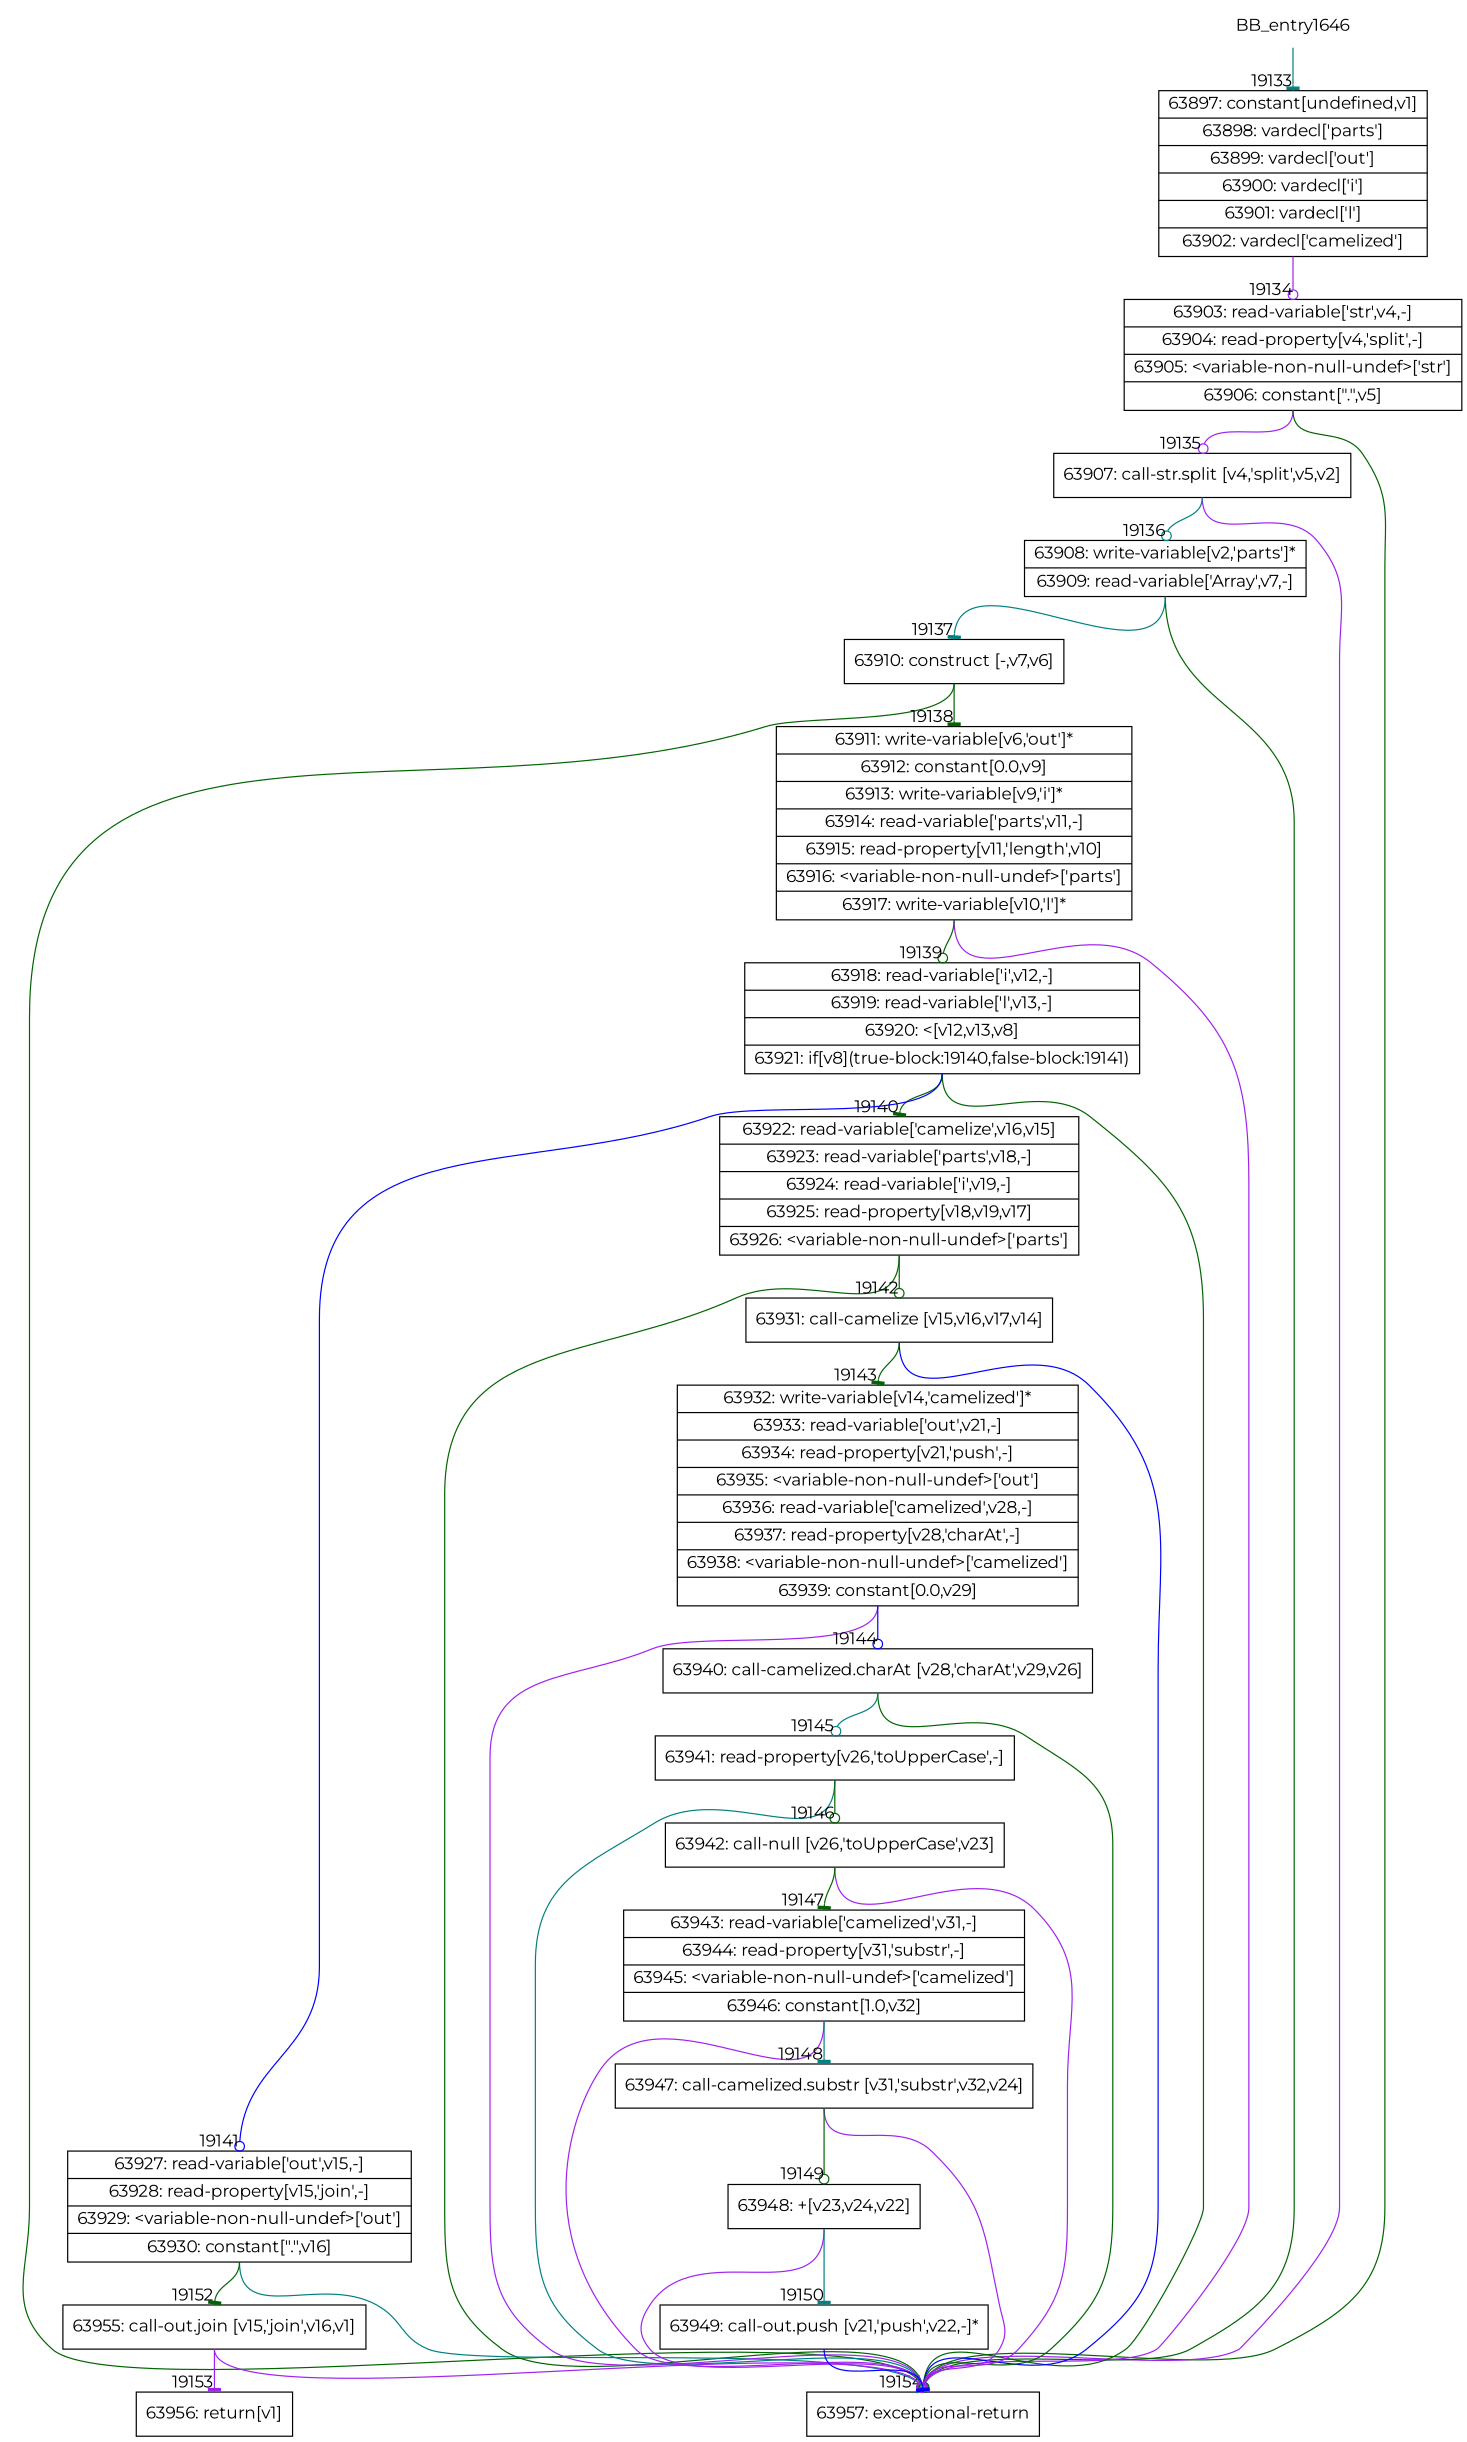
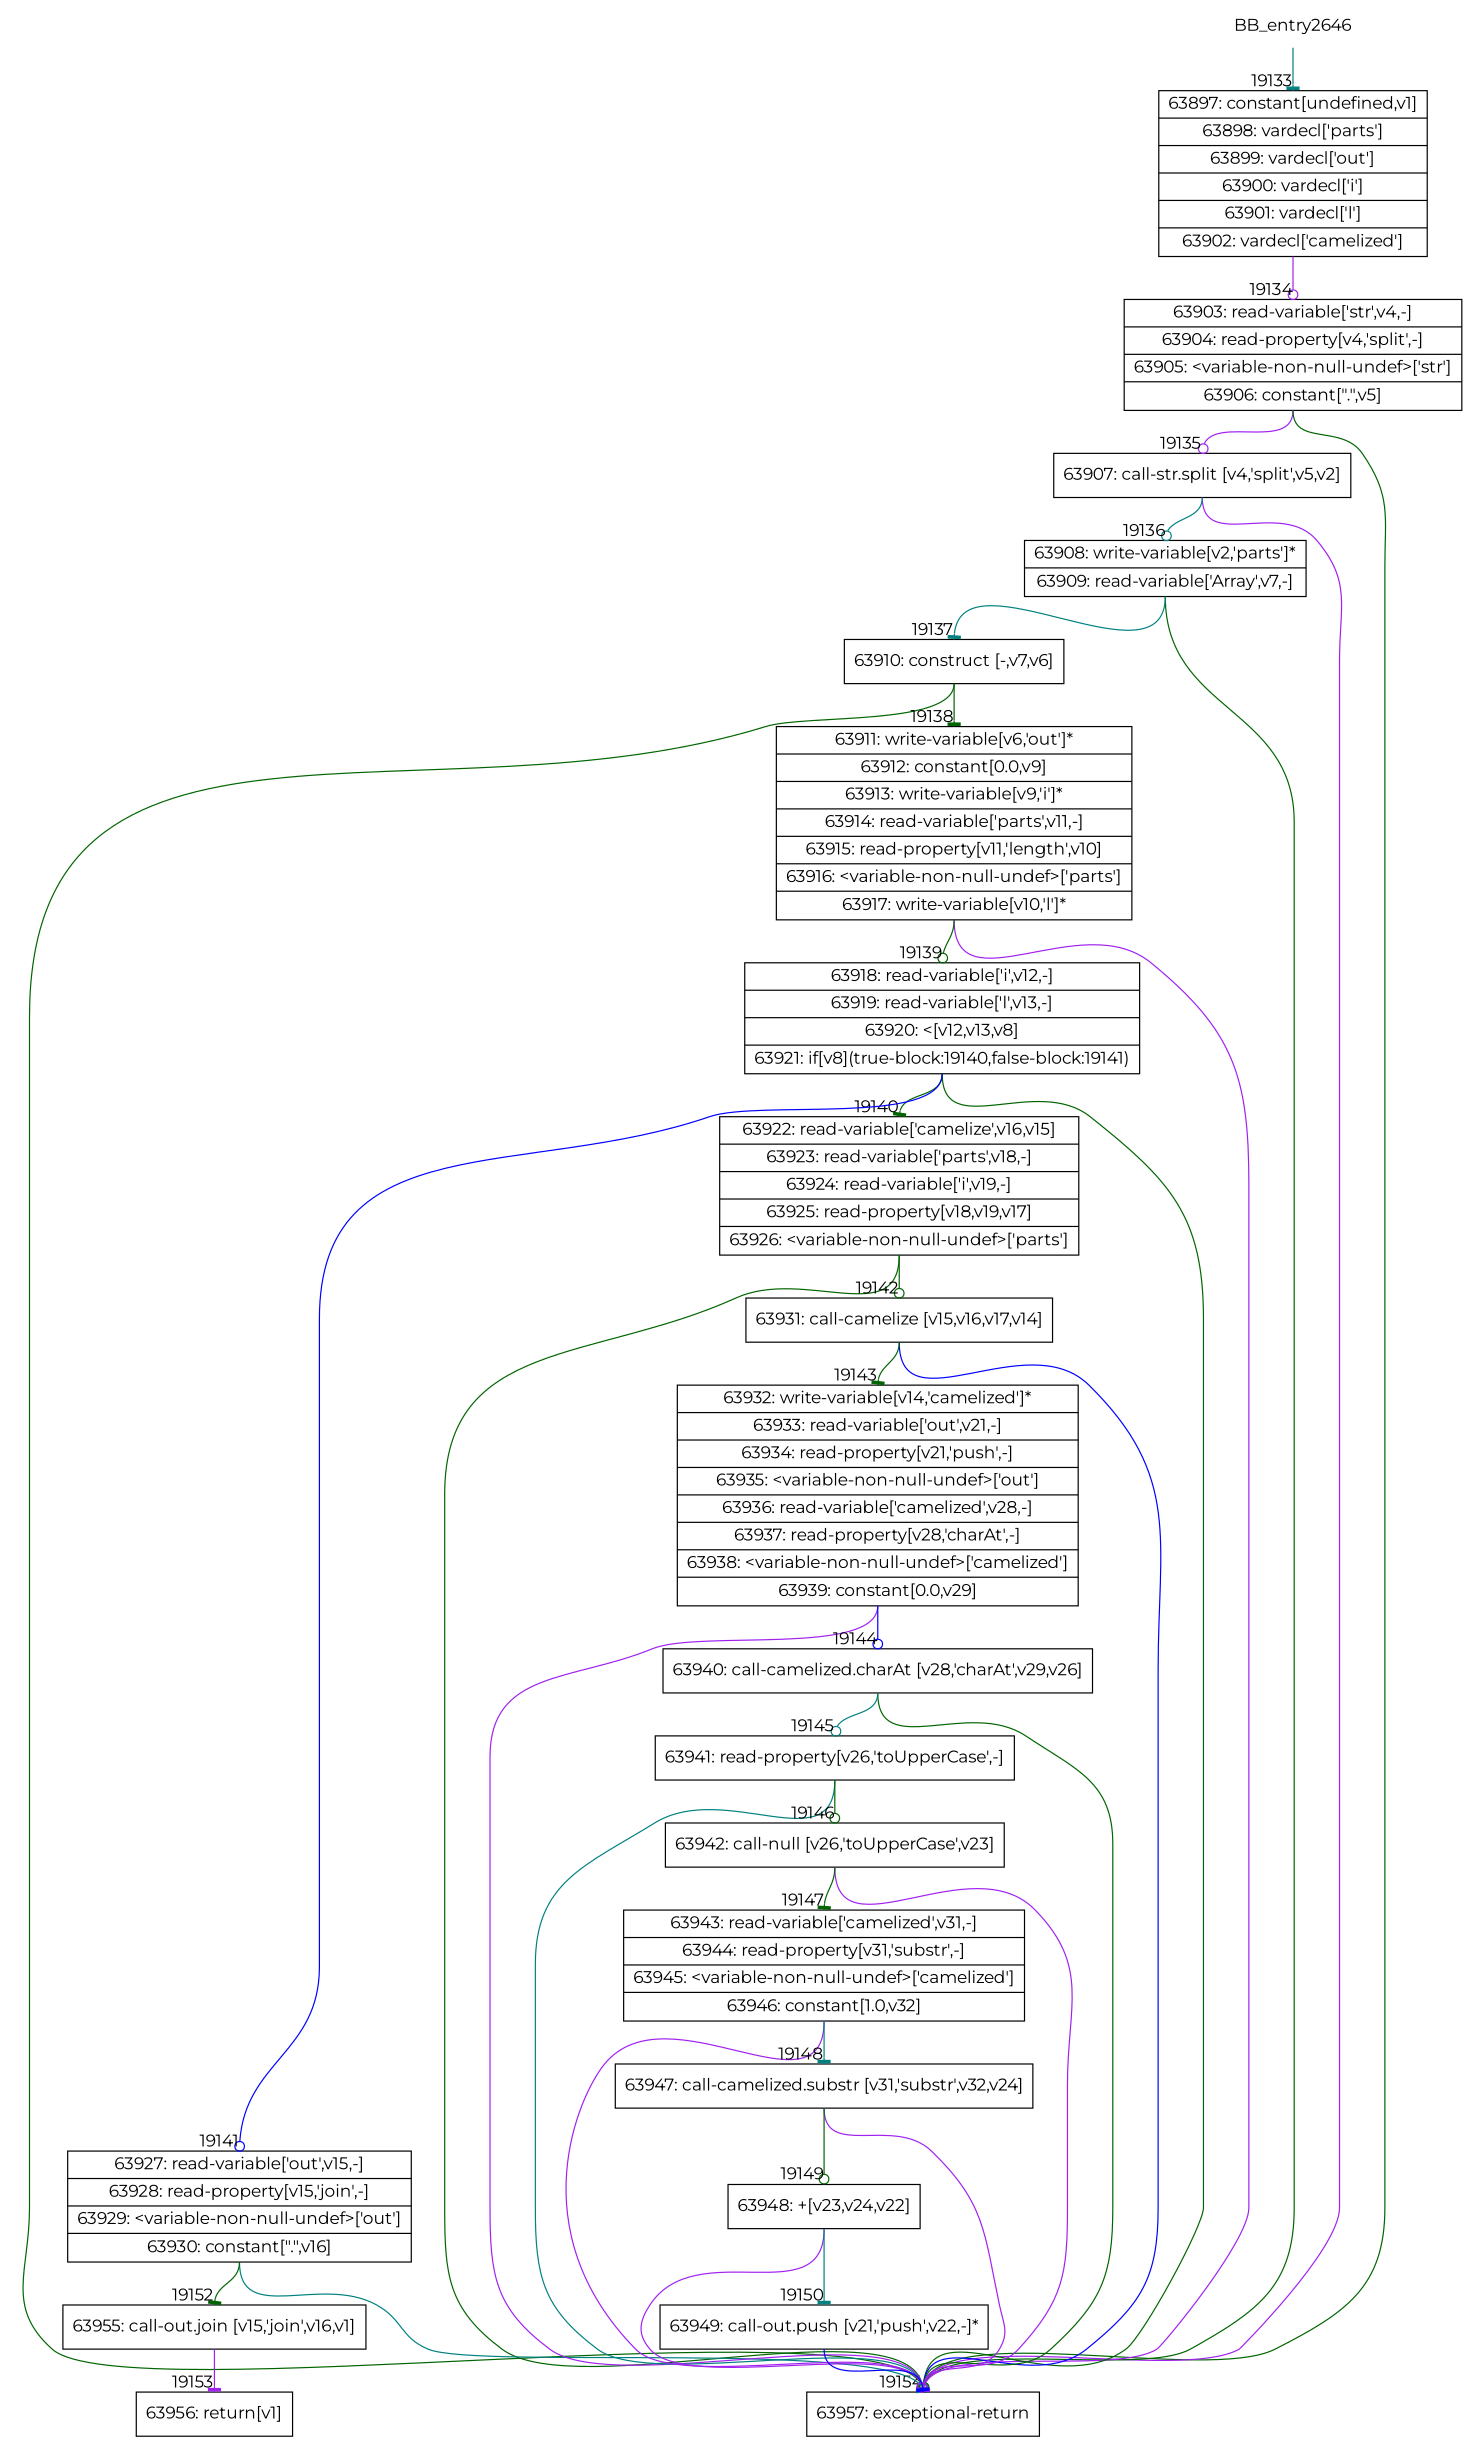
(1293, 26) -> (1293, 26)
(547, 2372) -> none
